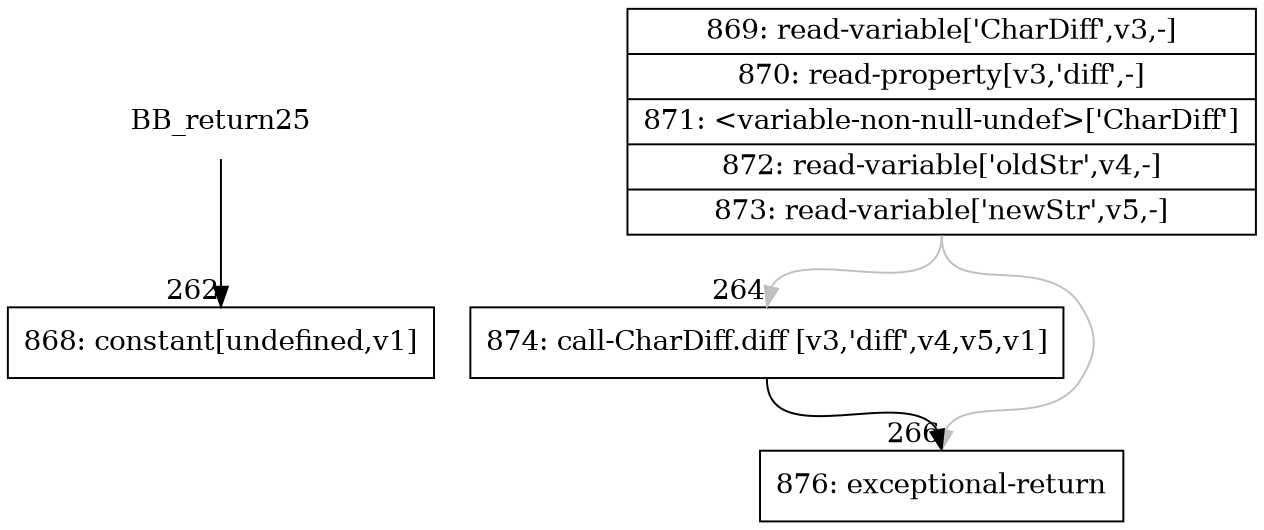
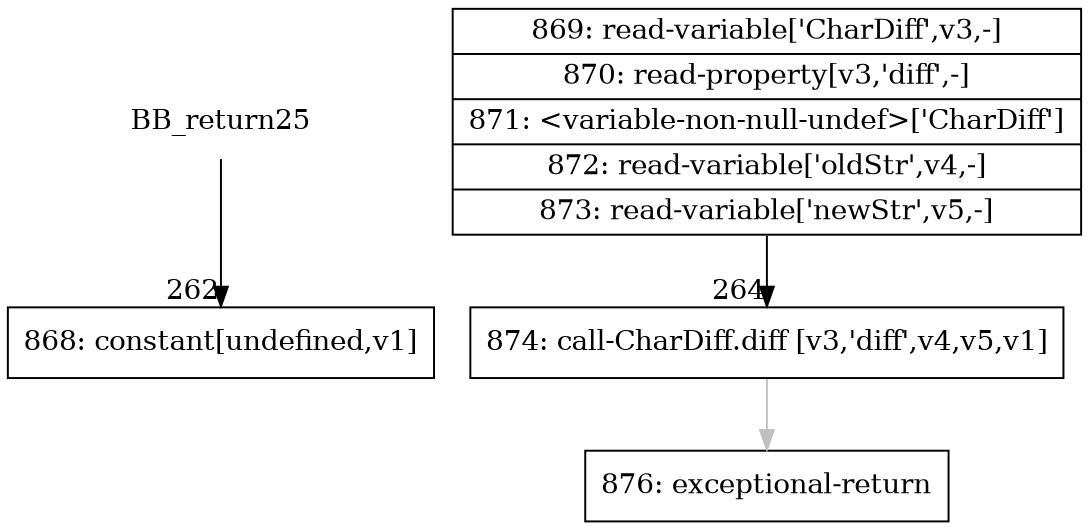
(864, 272) -> (767, 261)
(1093, 333) -> none
(844, 415) -> (767, 404)
